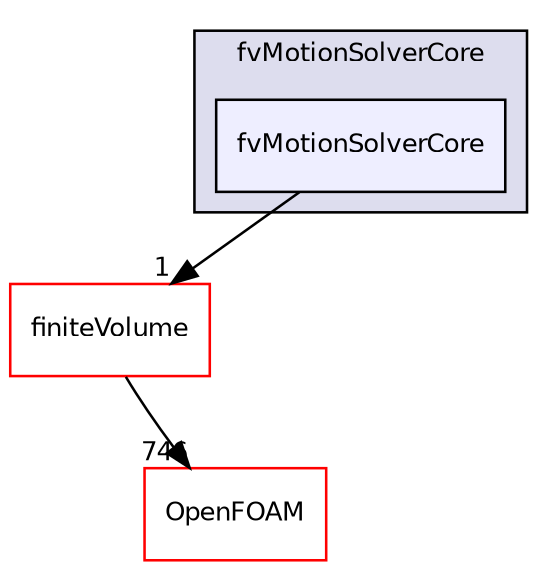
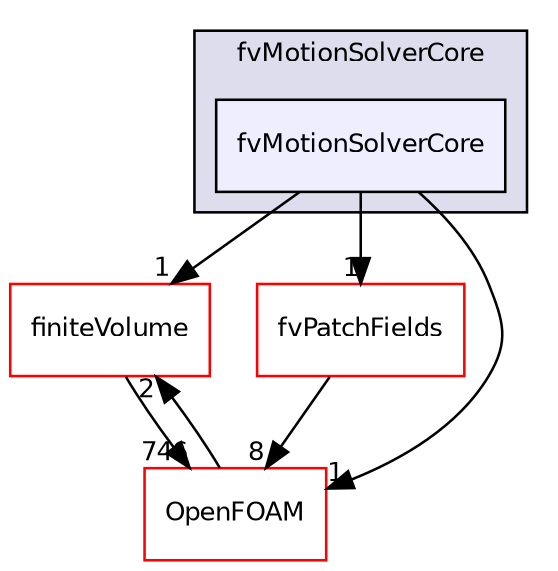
none -> (361, 330)
none -> (497, 359)
none -> (197, 432)
